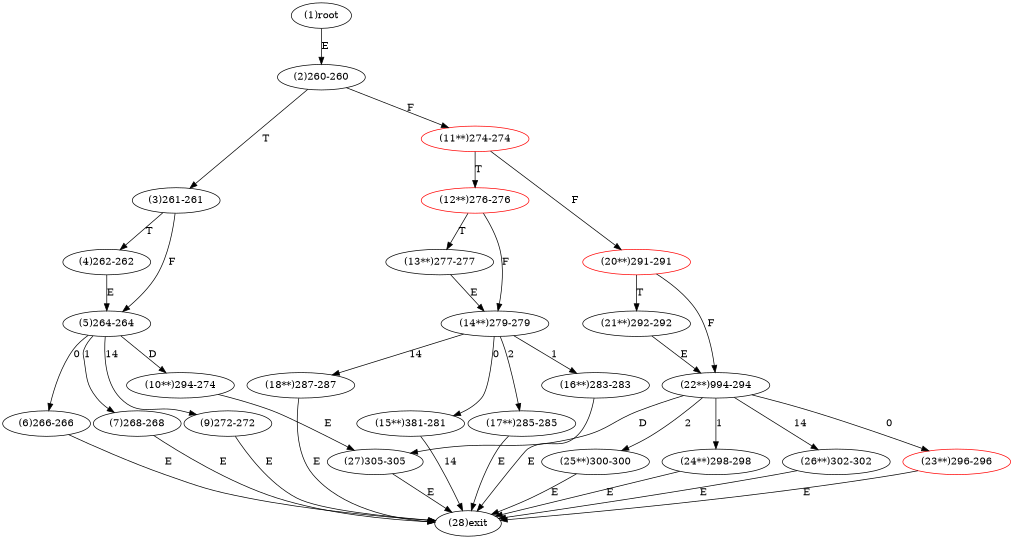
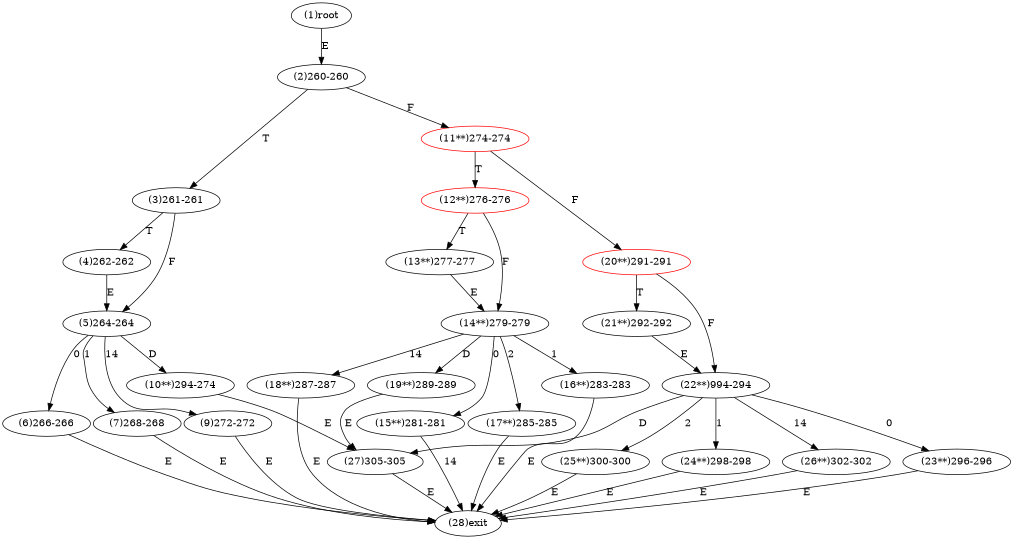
none -> (421, 385)
(411, 424) -> (411, 424)
(957, 462) -> (957, 462)
